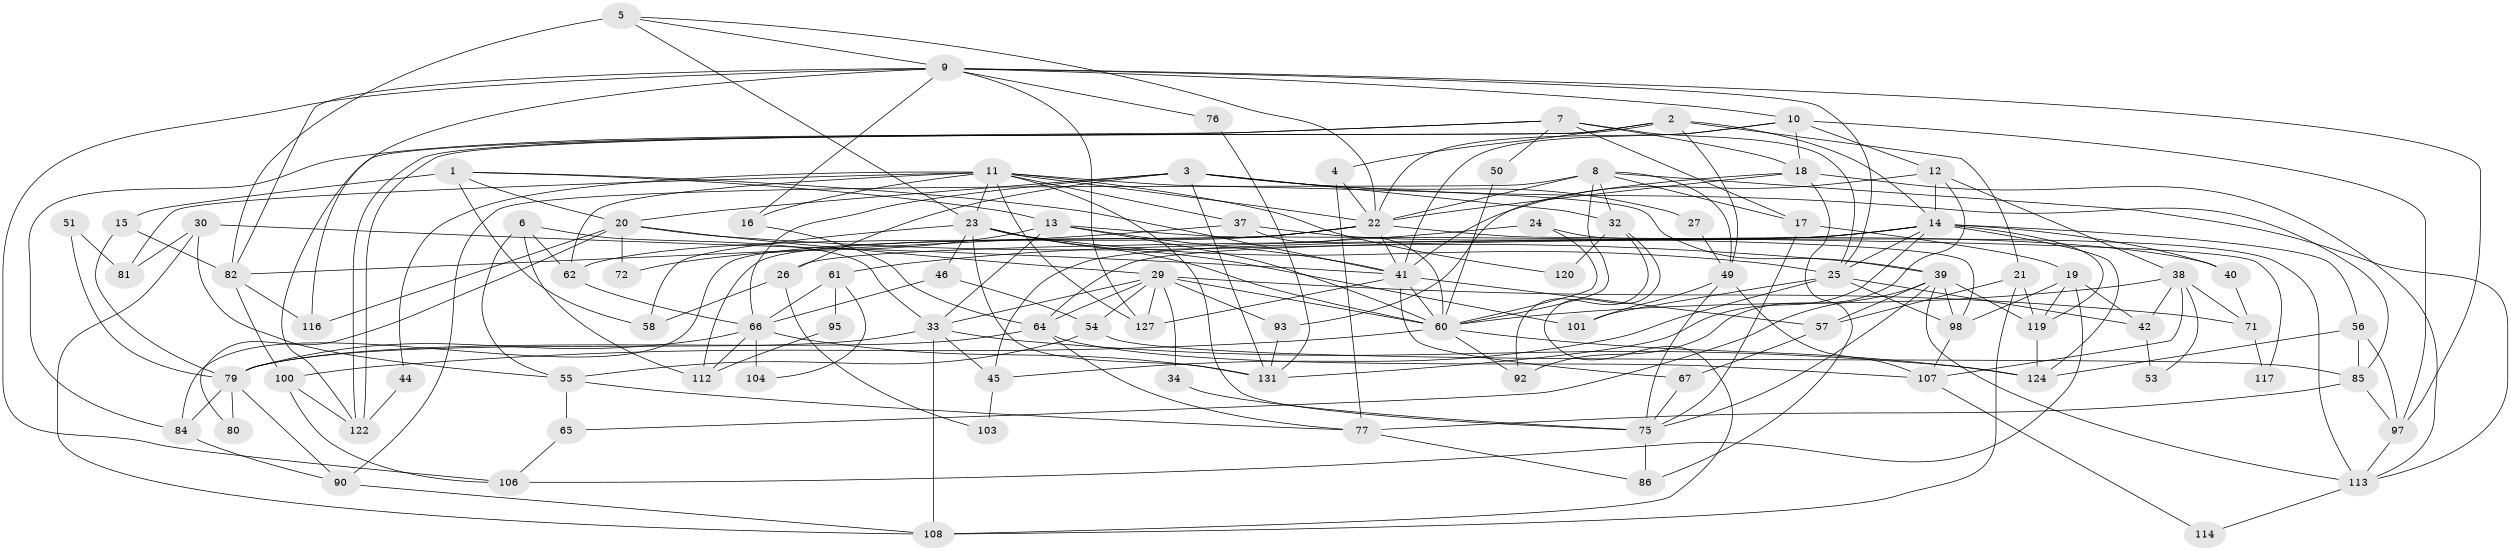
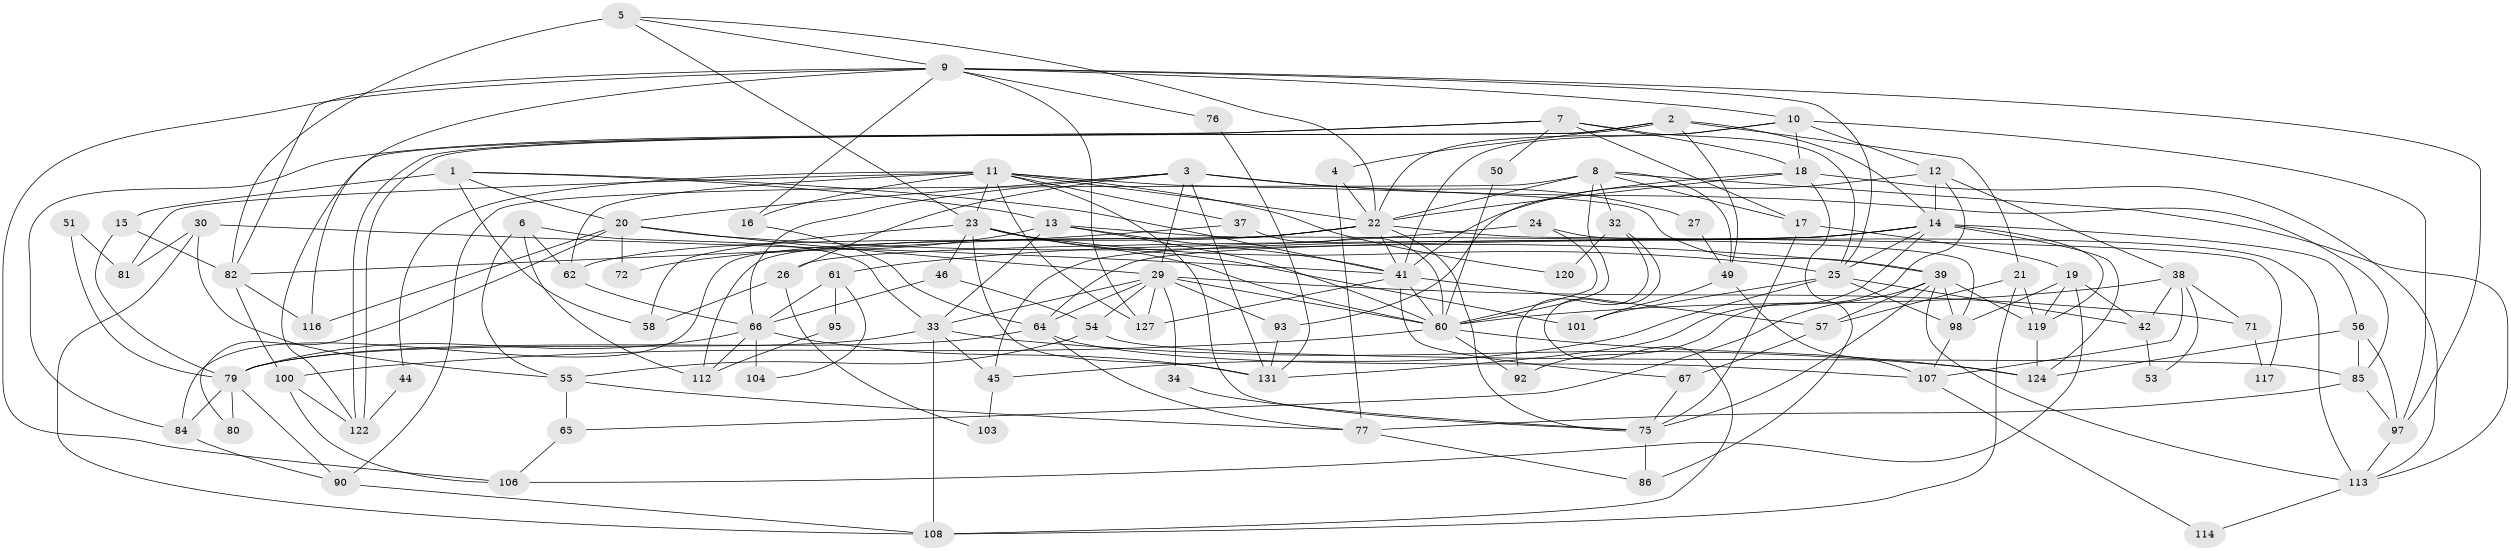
(1422, 196) -> (1173, 223)
(2231, 275) -> none
(1674, 340) -> (1481, 373)
